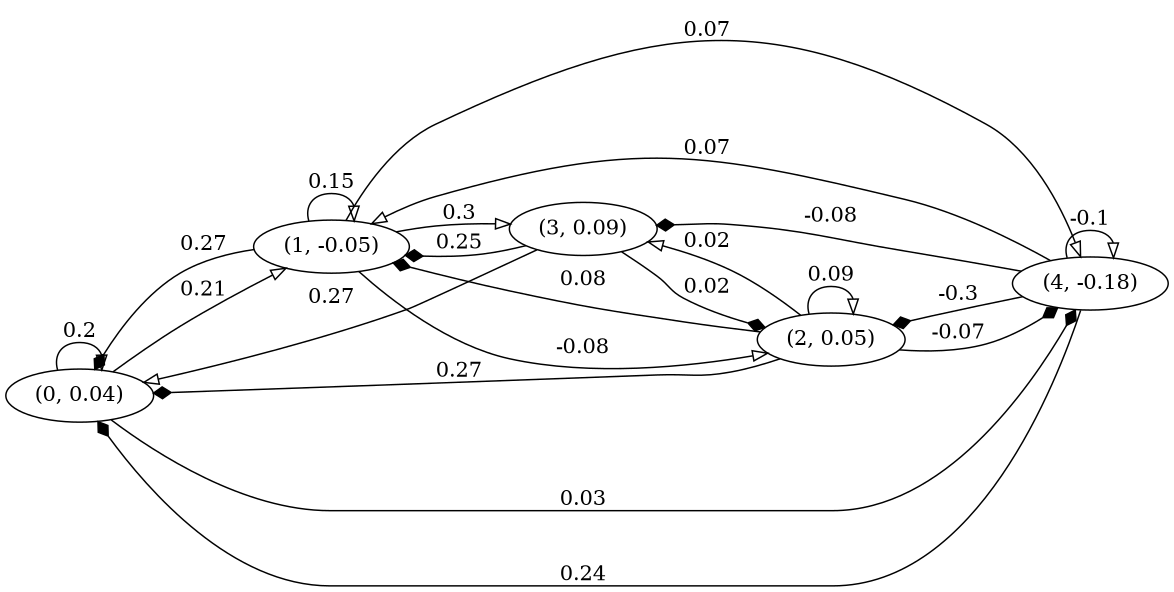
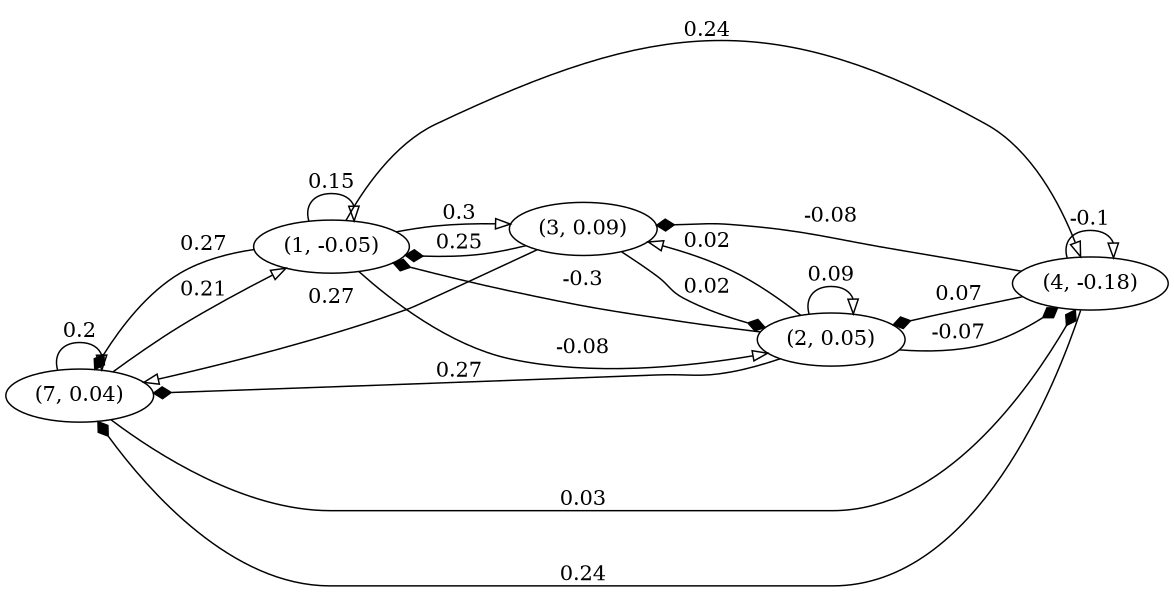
(707, 31) -> (707, 31)
(722, 162) -> none
(583, 280) -> (583, 280)
(959, 295) -> (959, 295)
(80, 396) -> (80, 396)
